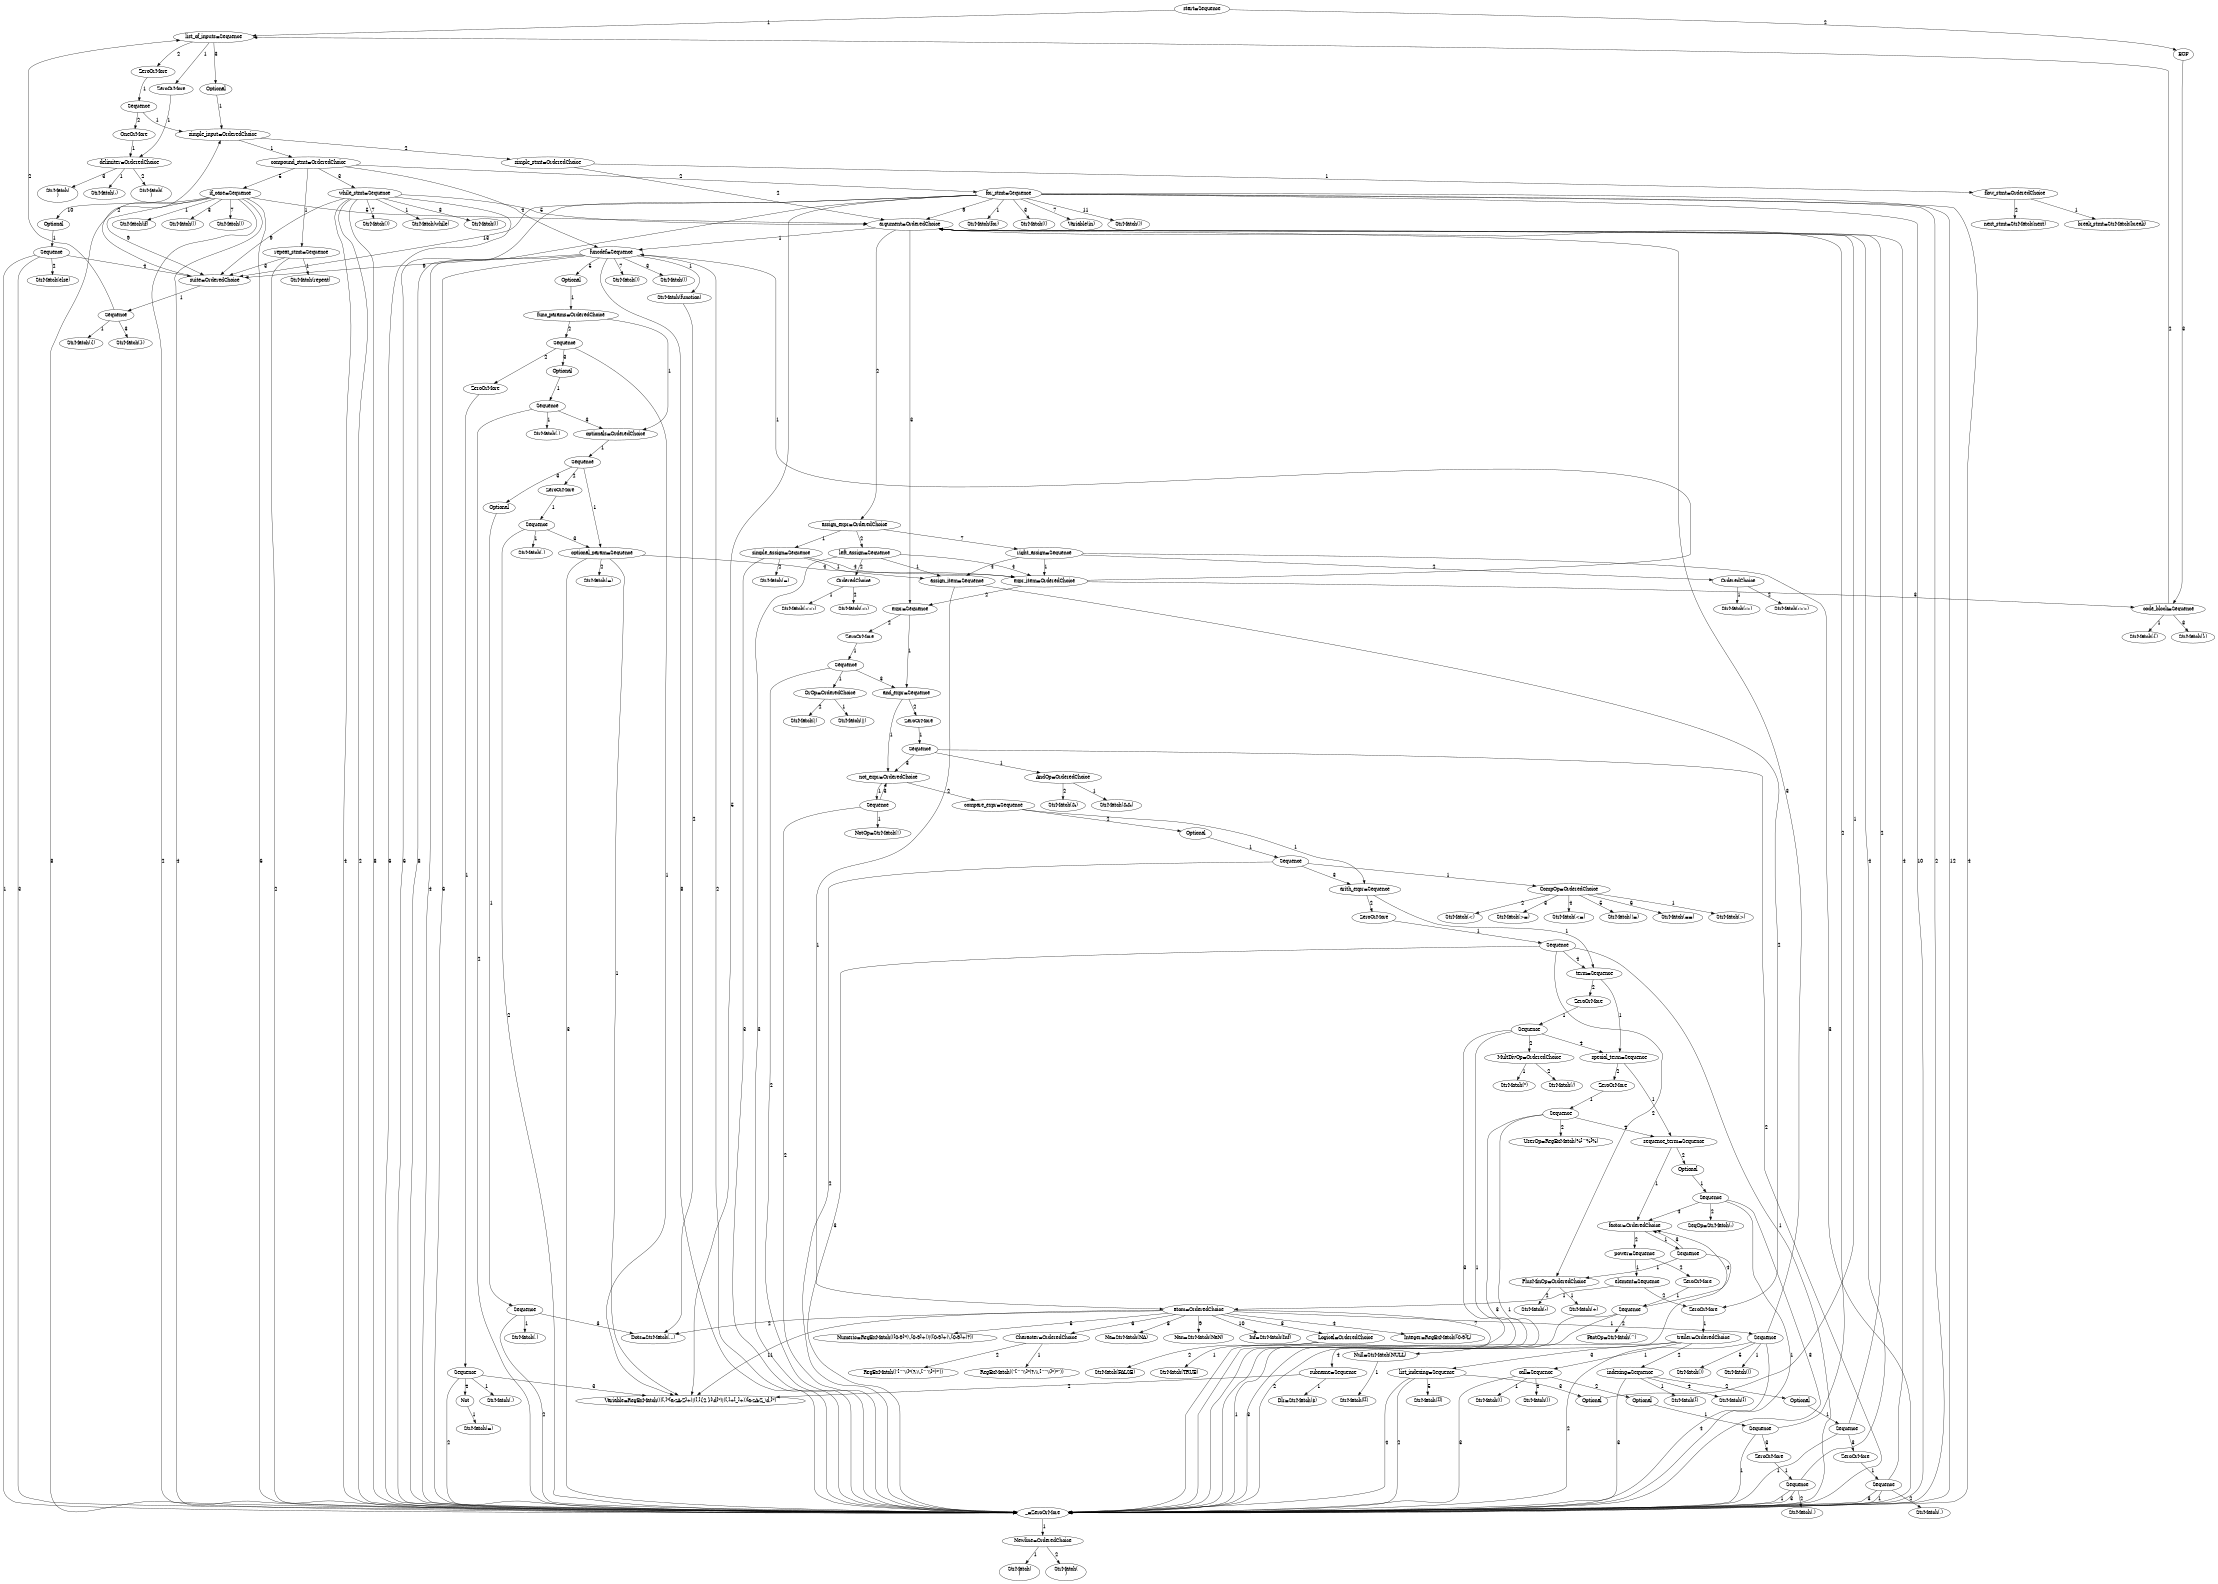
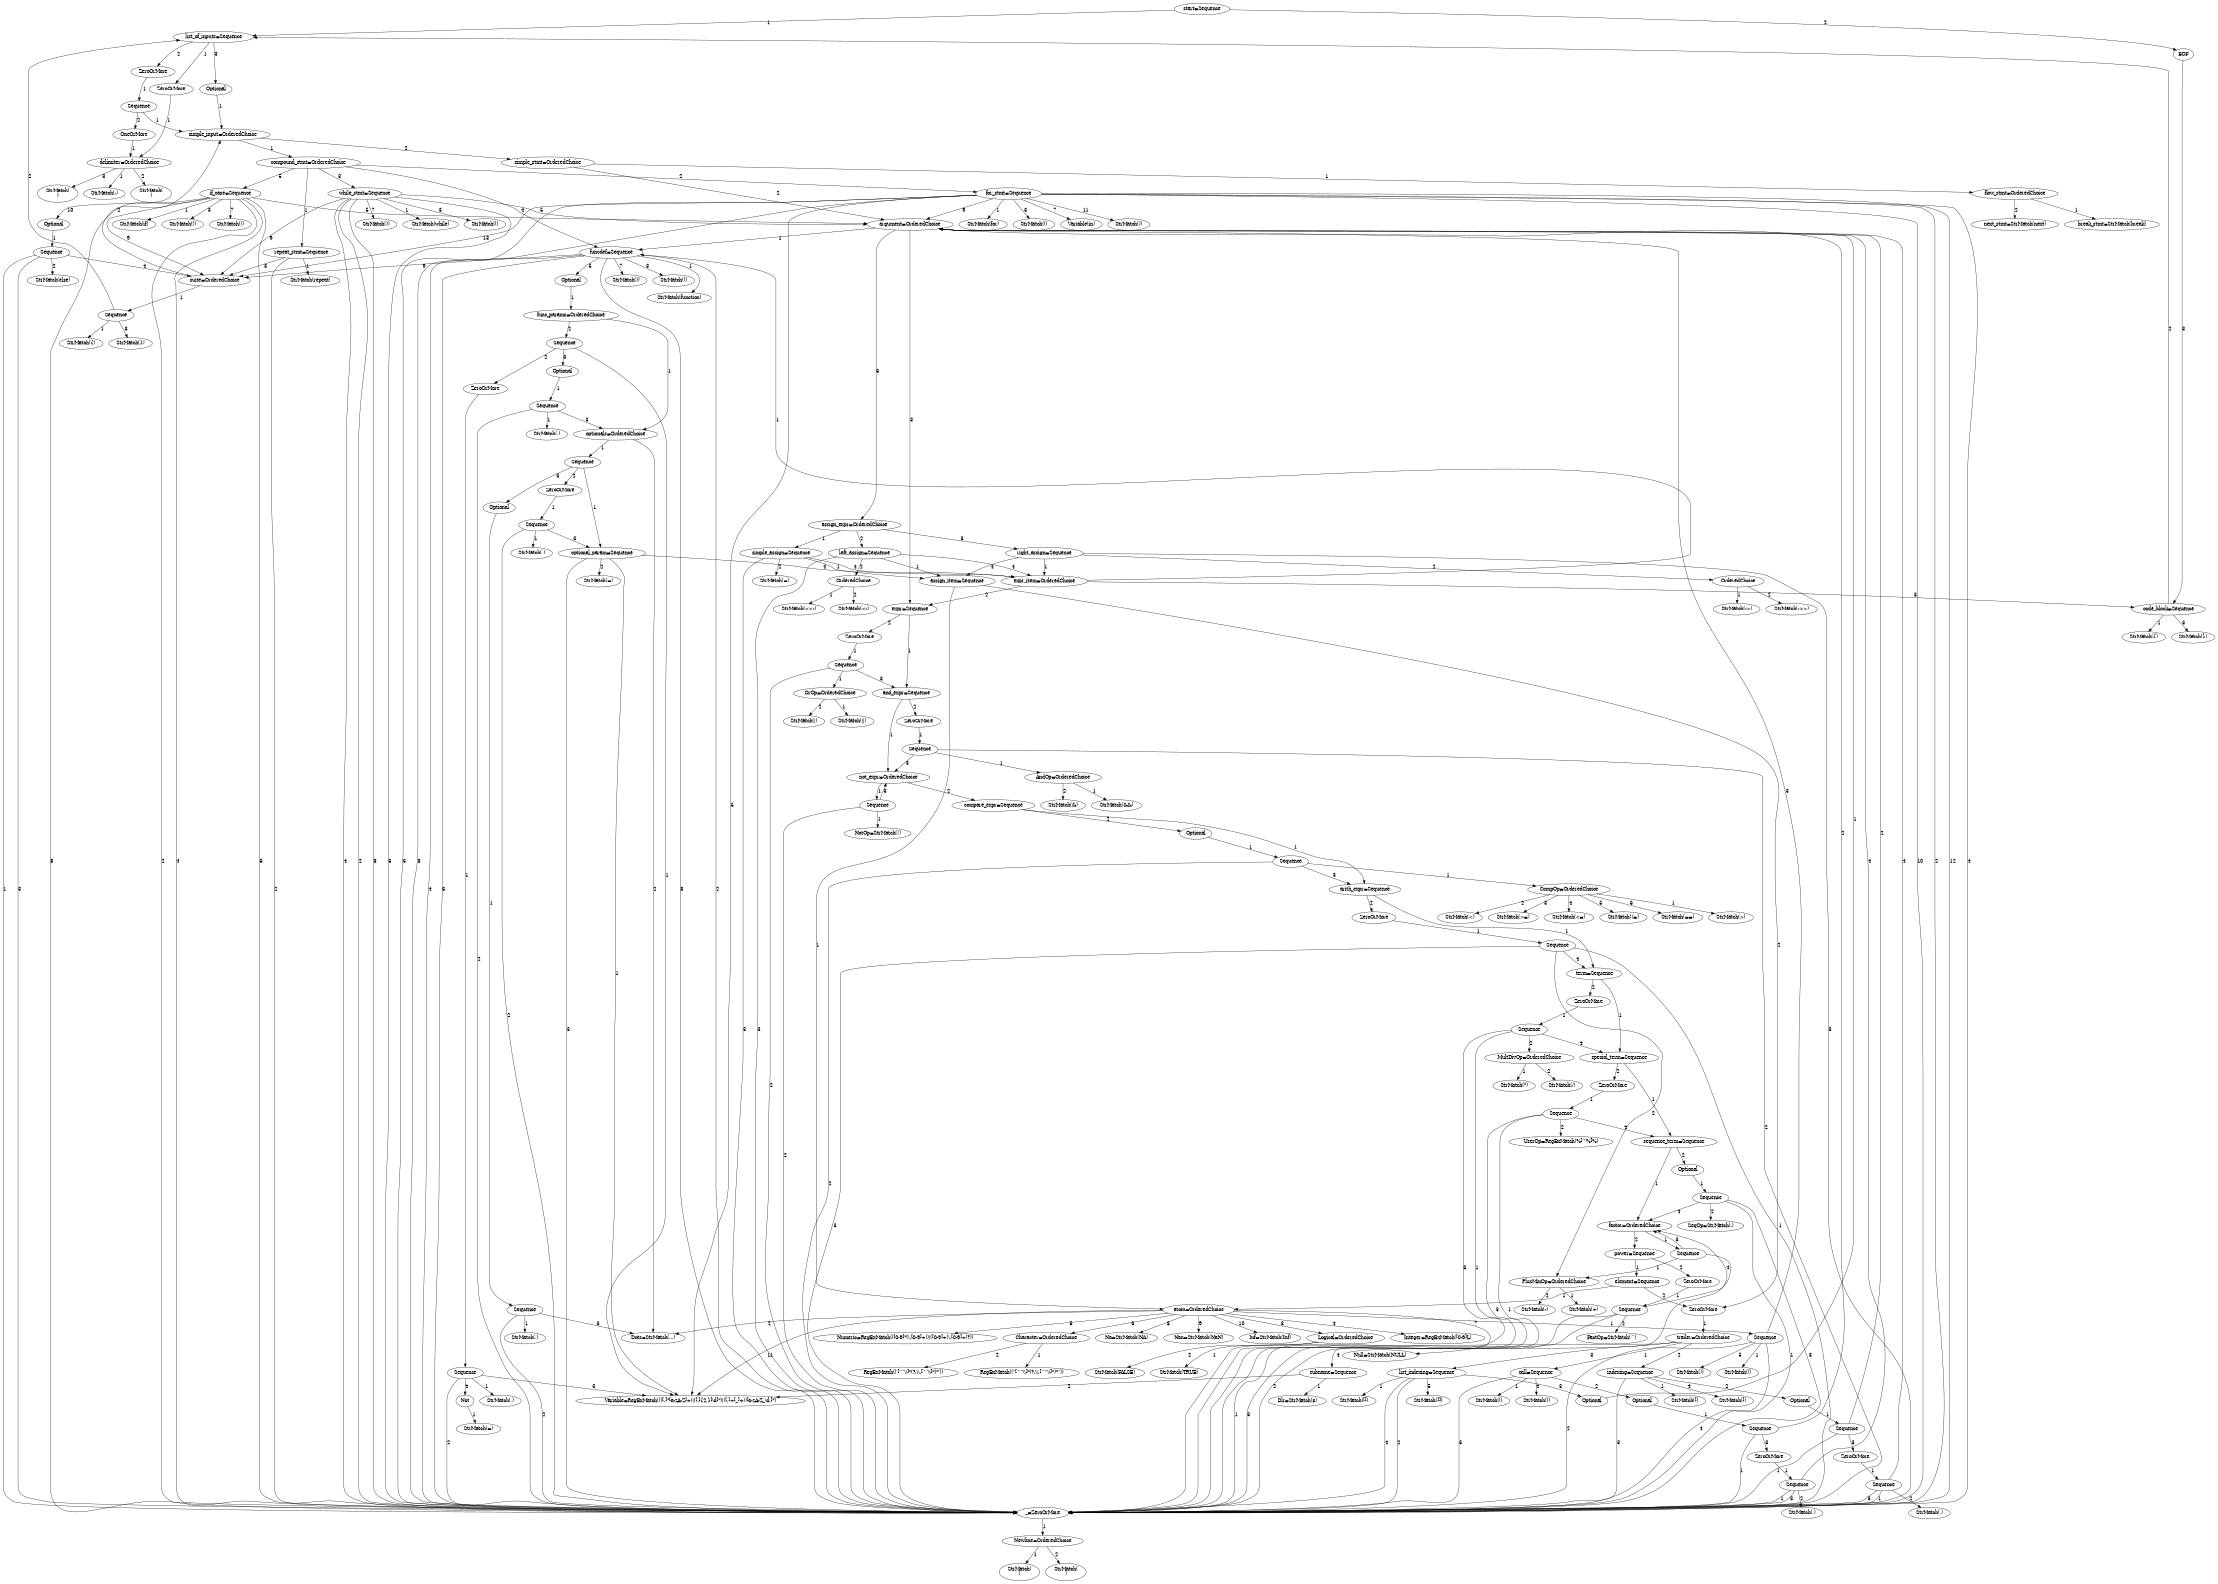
(878, 371) -> (878, 371)
(962, 539) -> (962, 539)
(692, 820) -> (653, 879)
(1370, 1378) -> (1382, 1383)
